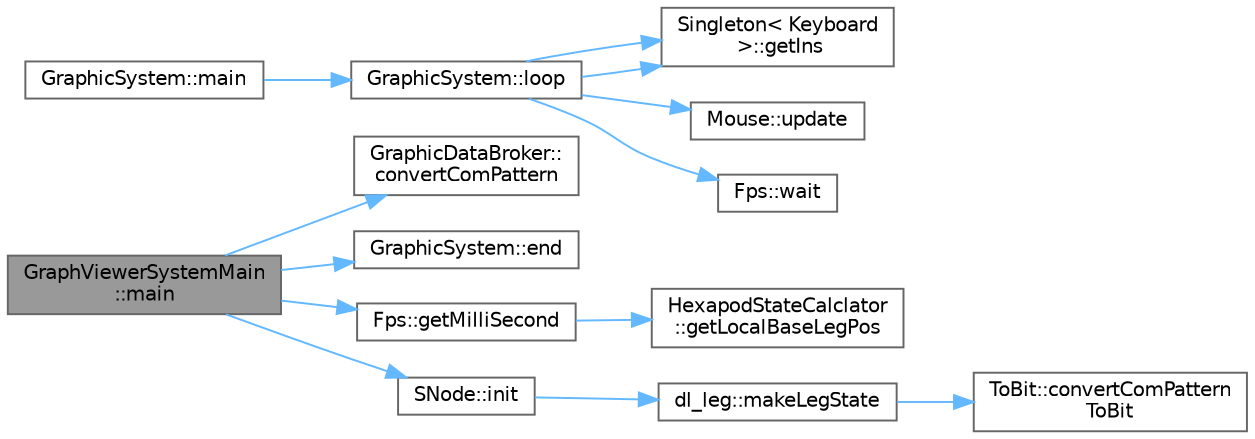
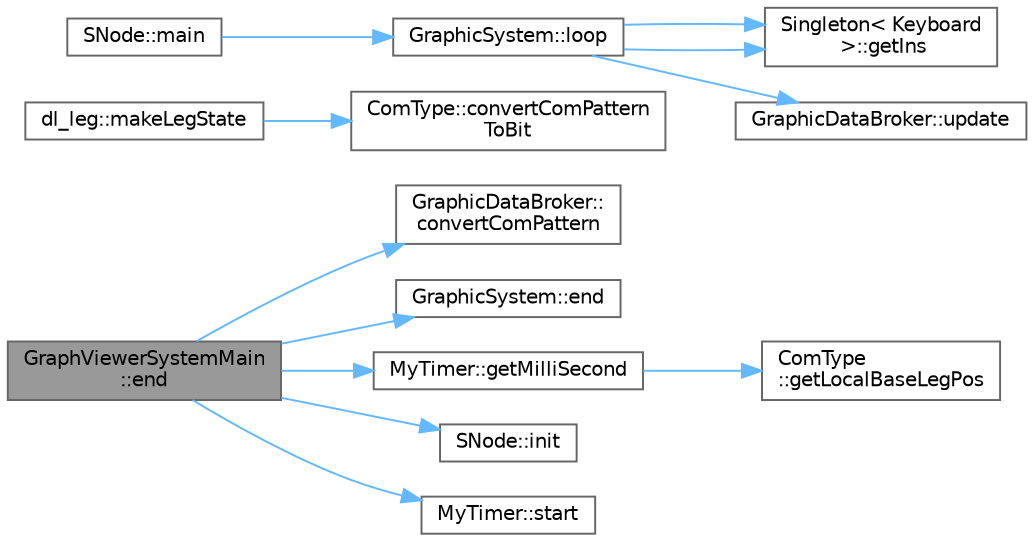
(144, 80) -> (144, 37)
(778, 121) -> (881, 121)
(778, 193) -> none
(144, 285) -> (144, 371)
(778, 318) -> (881, 371)
(466, 322) -> (508, 371)
(587, 398) -> none
(1110, 402) -> (508, 121)
none -> (508, 515)
